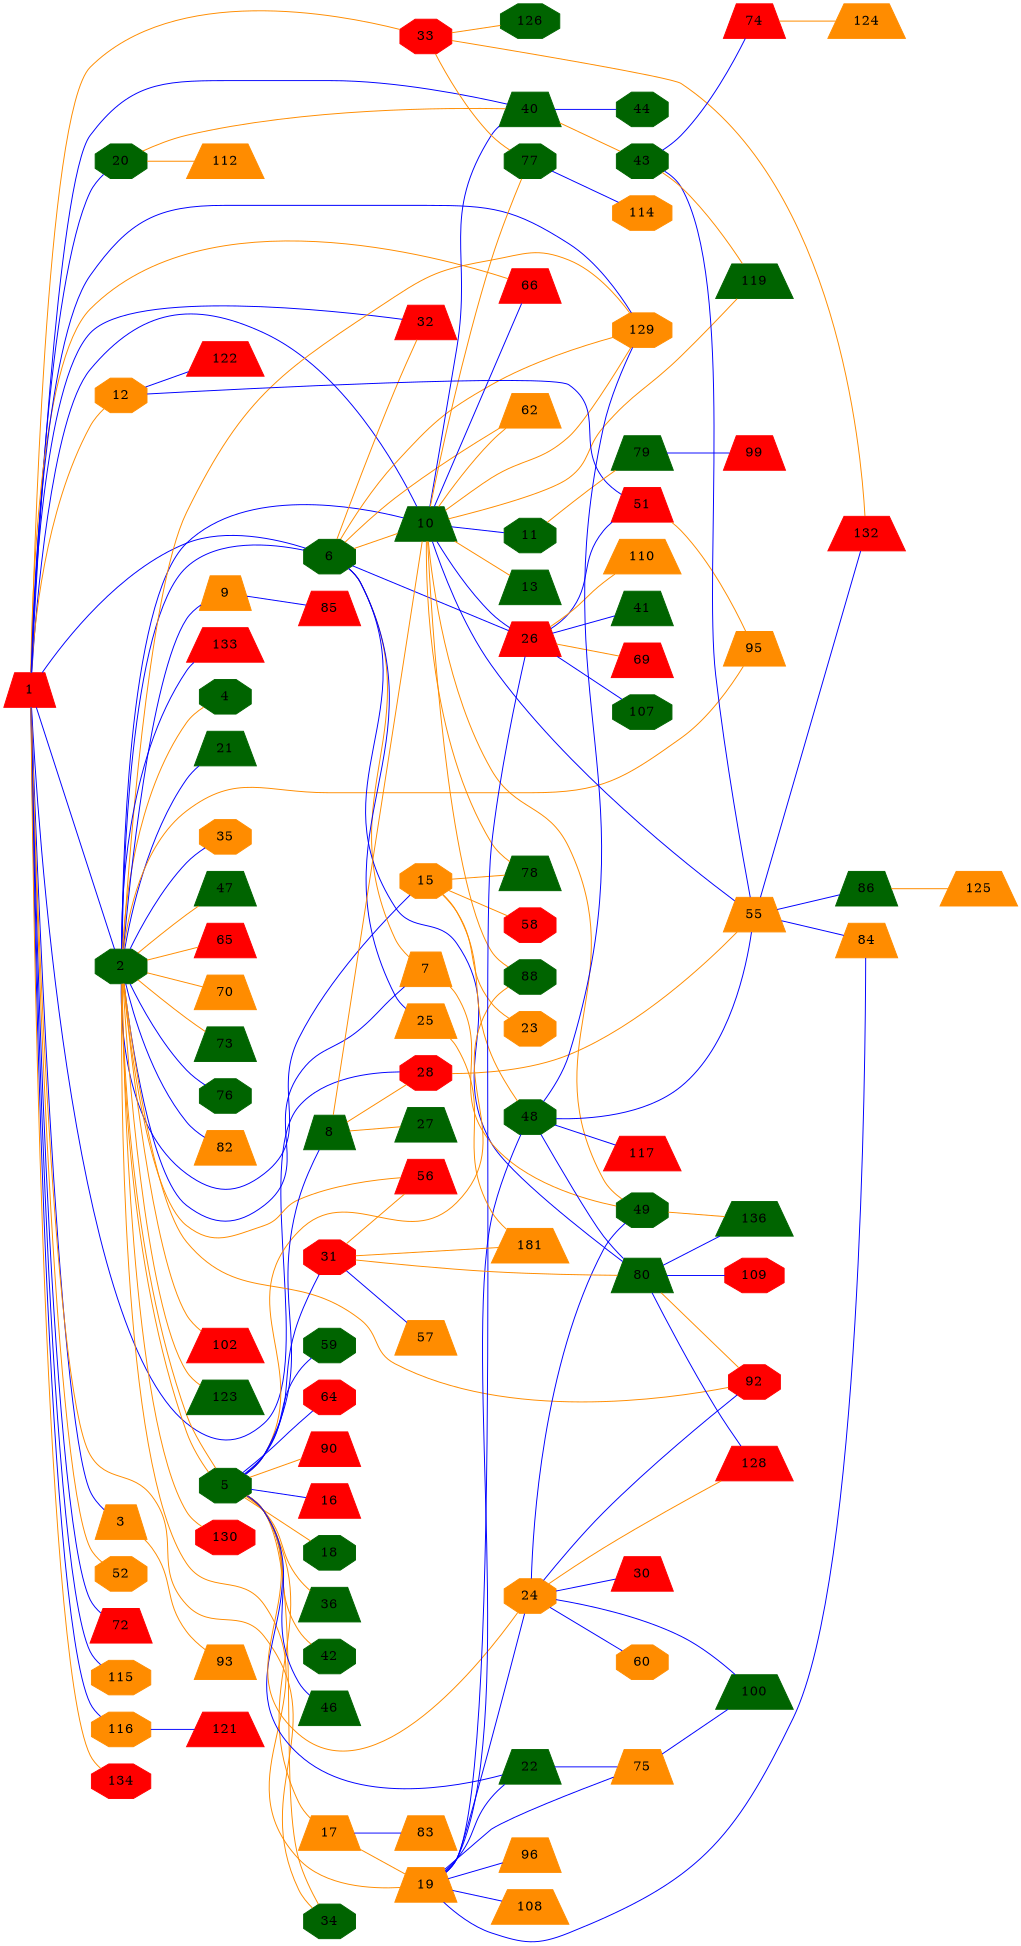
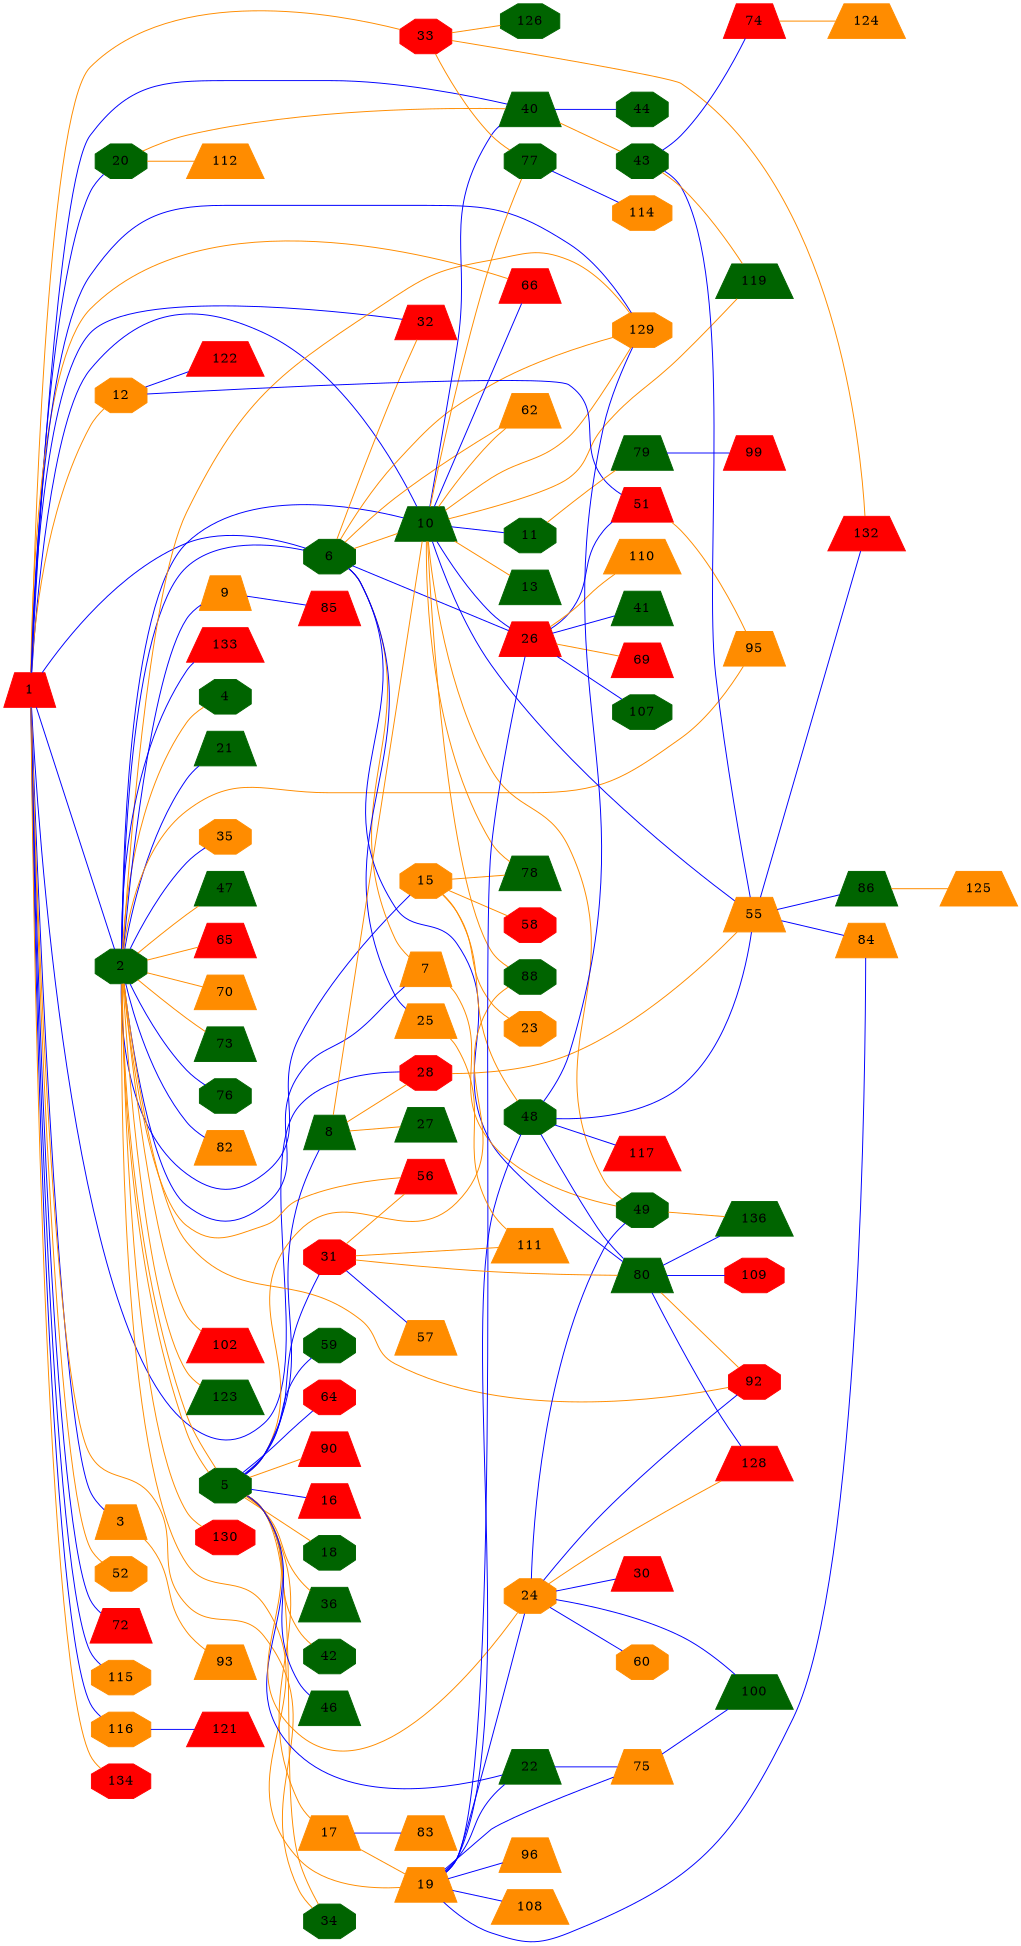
(530, 1246) -> (530, 1246)
